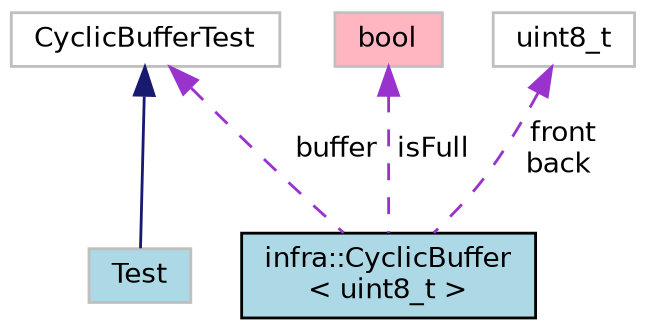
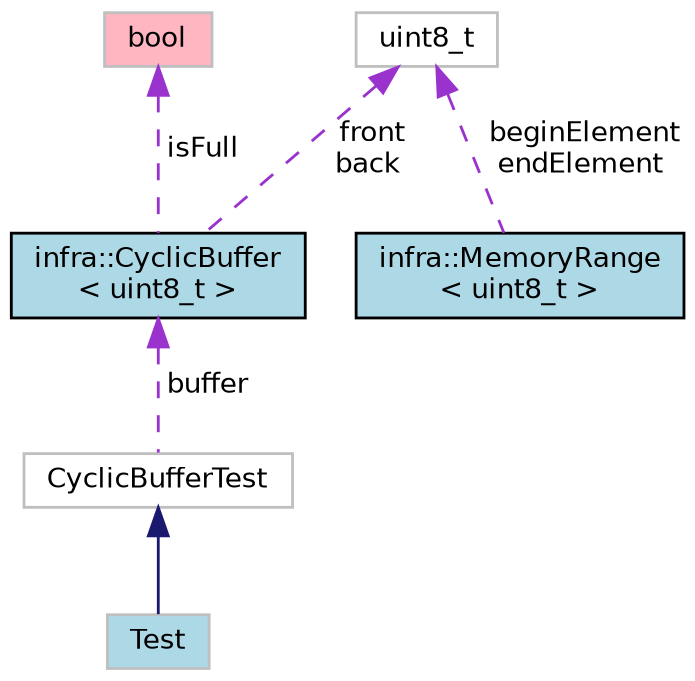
(266, 161) -> (158, 400)
none -> (520, 276)
